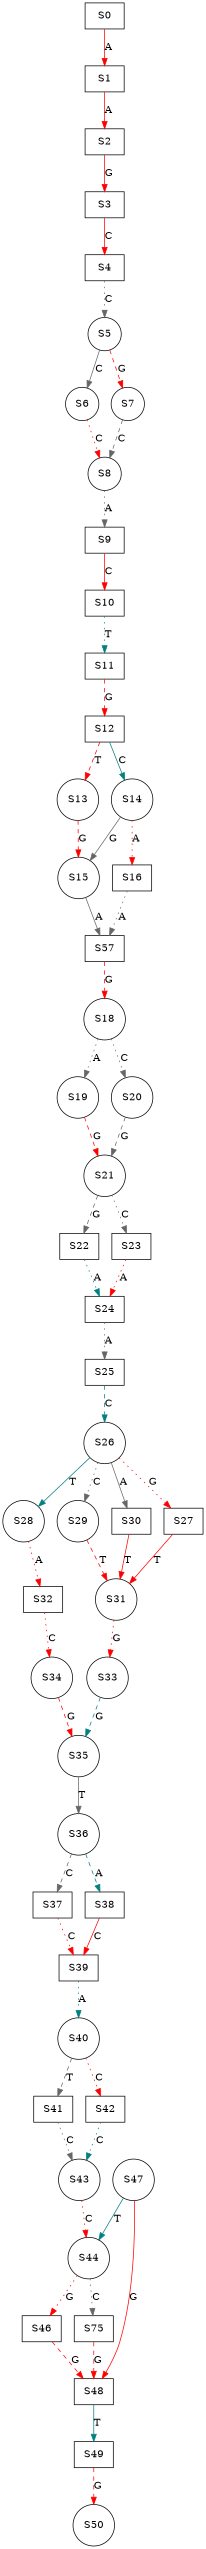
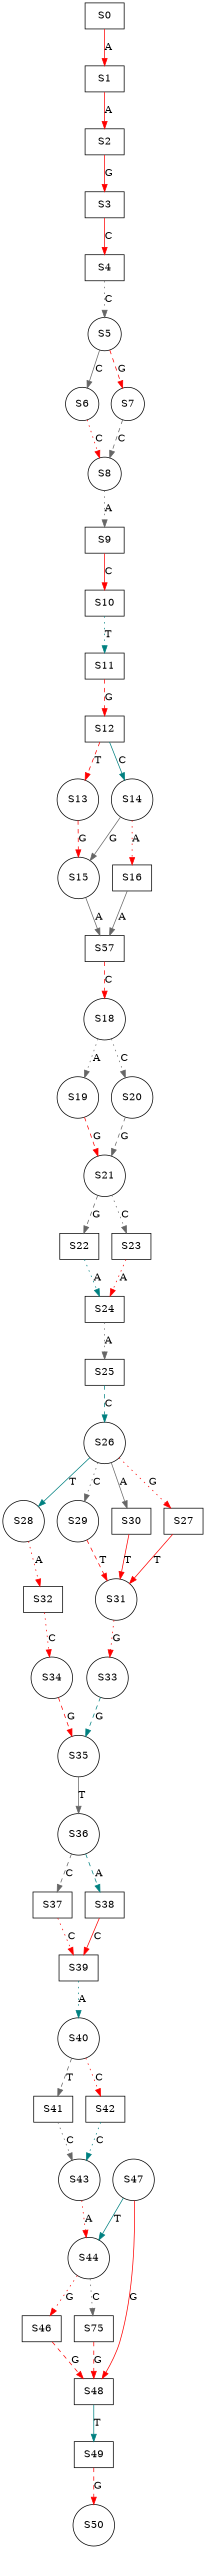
(120, 910) -> (120, 910)
(109, 980) -> (109, 980)
(89, 2219) -> (89, 2219)
